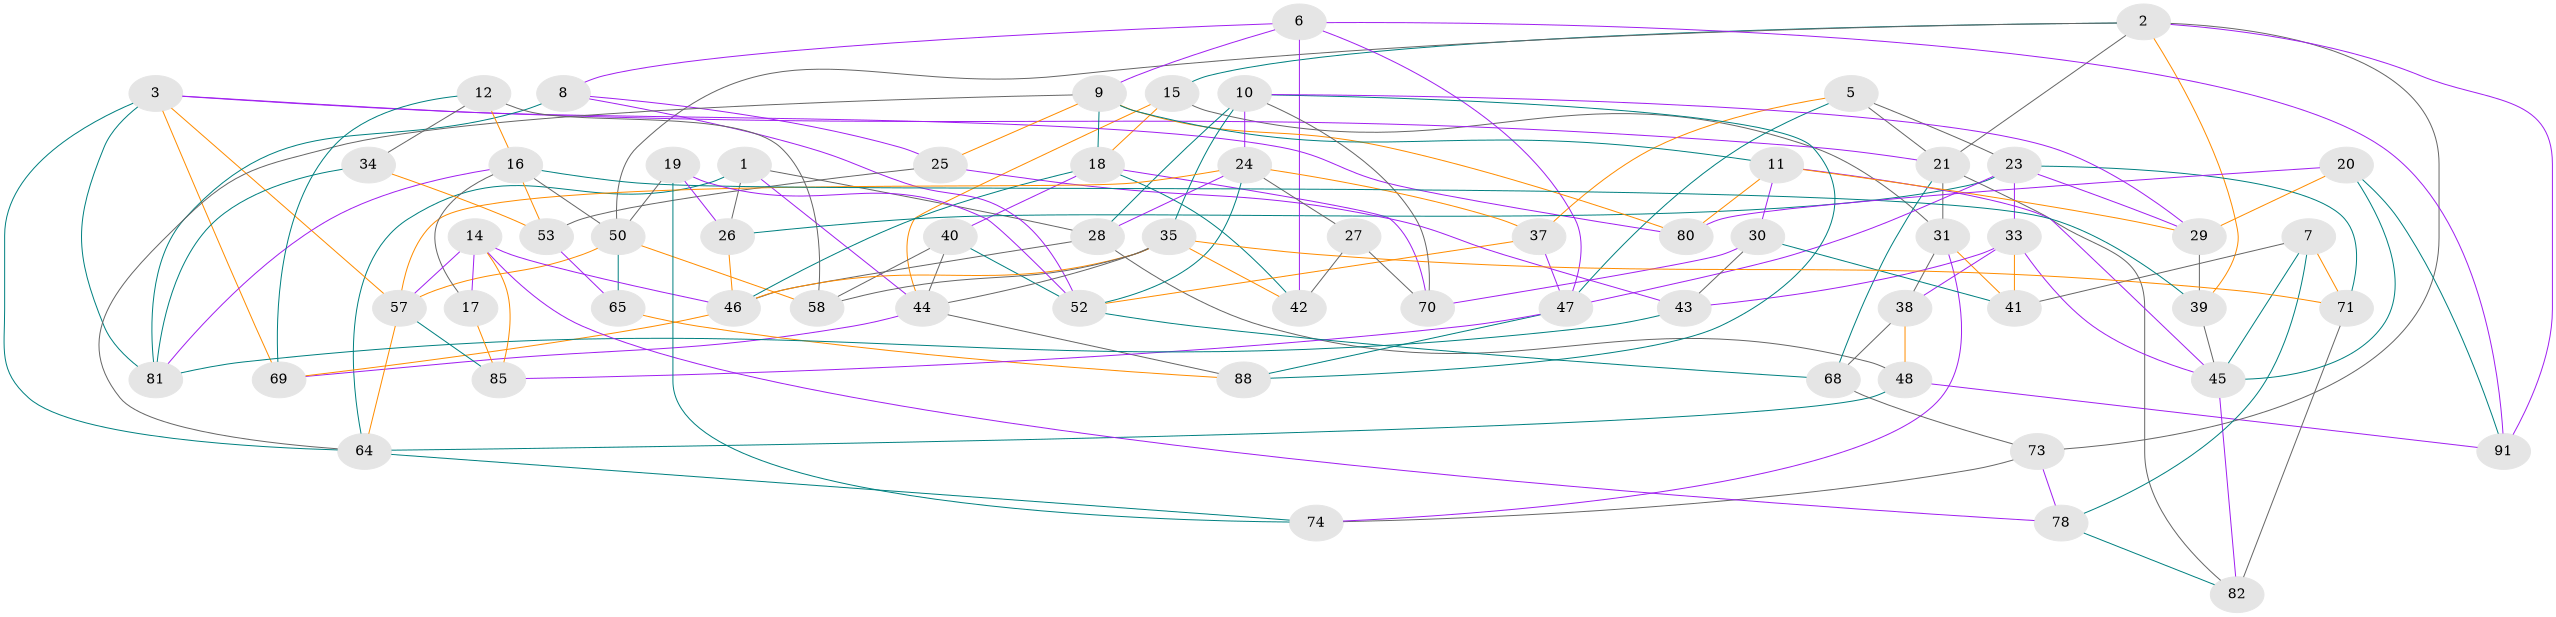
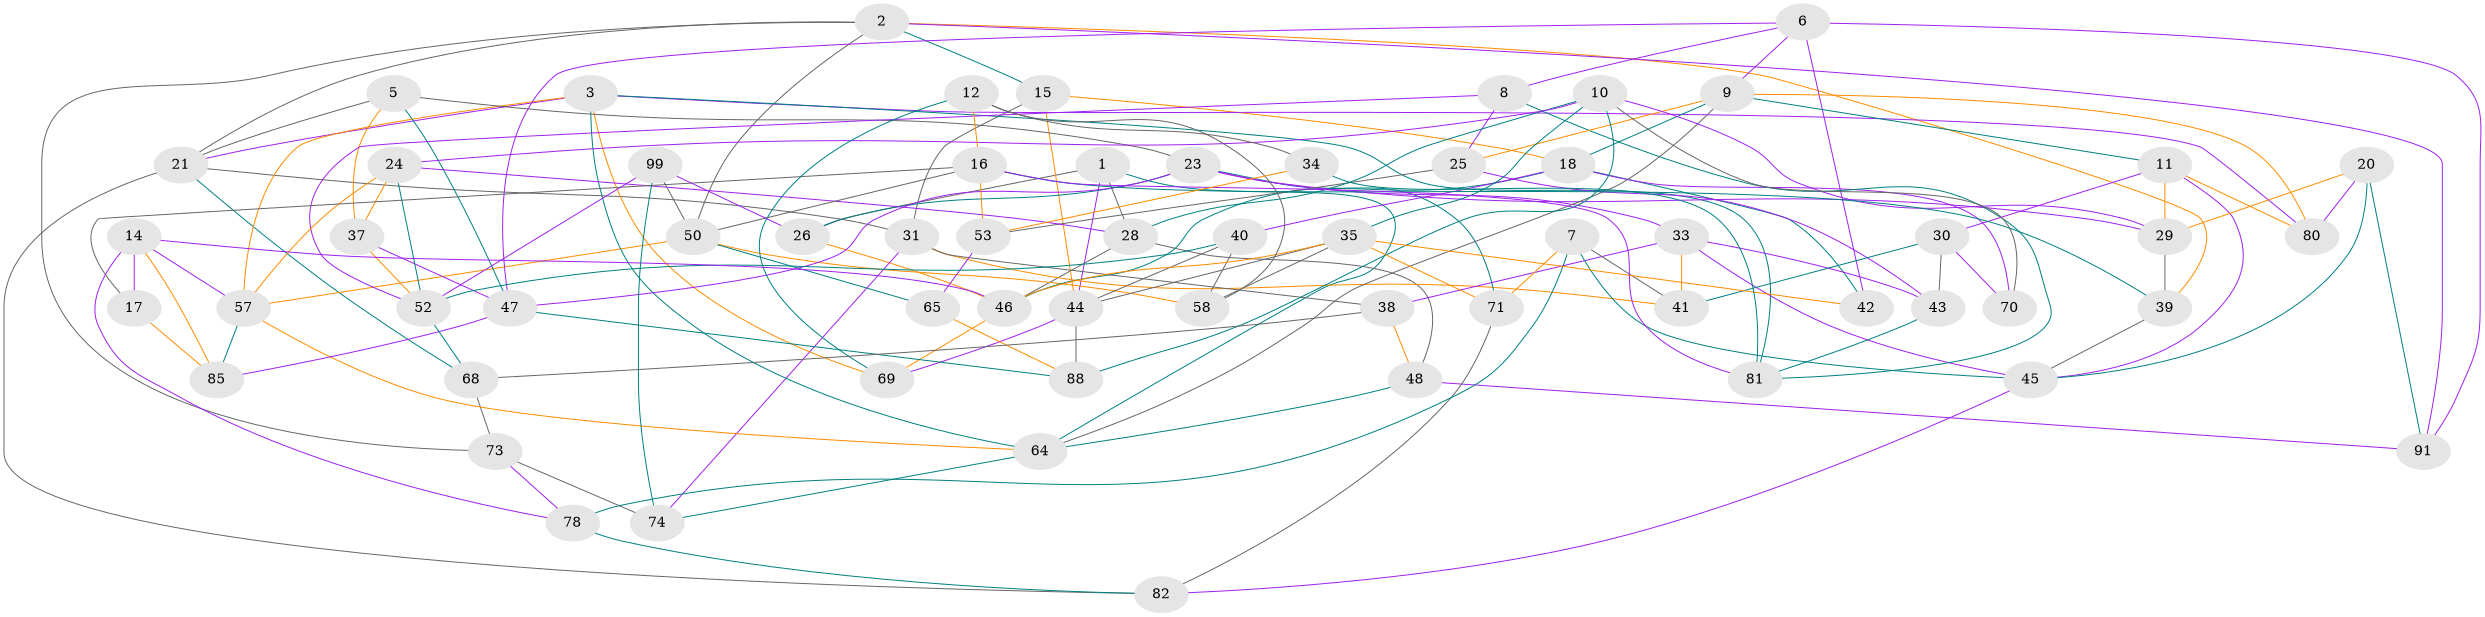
(673, 165) -> (655, 165)
(1354, 237) -> none
